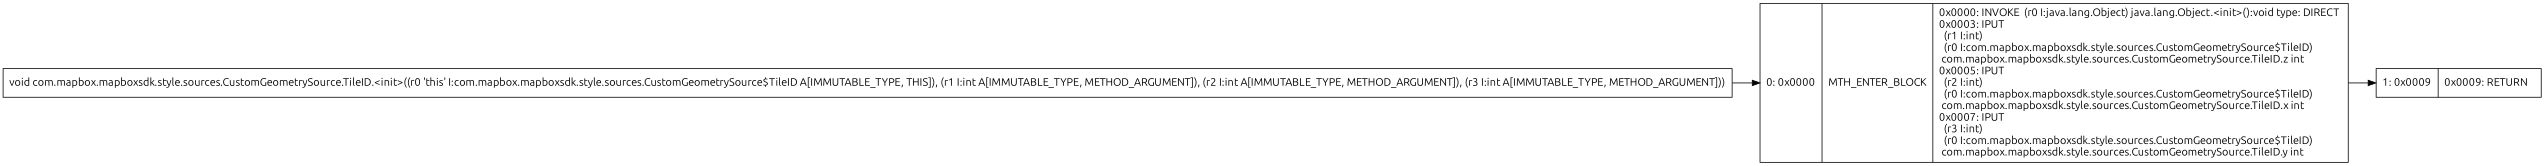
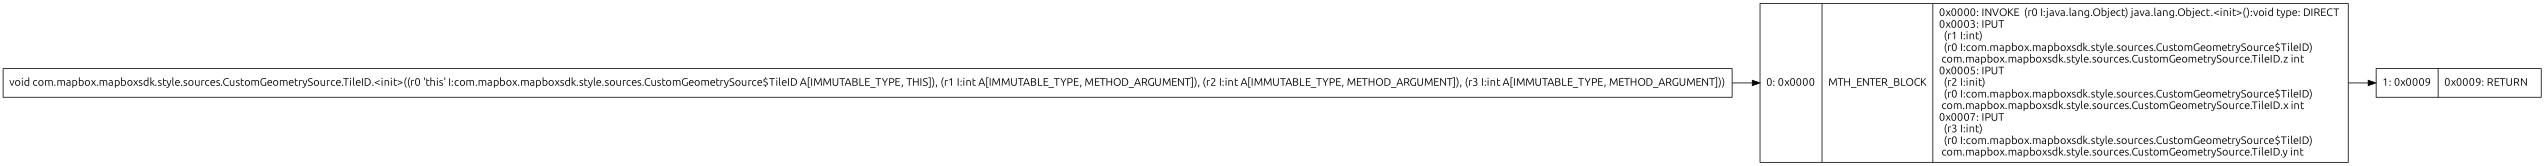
(1961, 83) -> (1963, 83)
